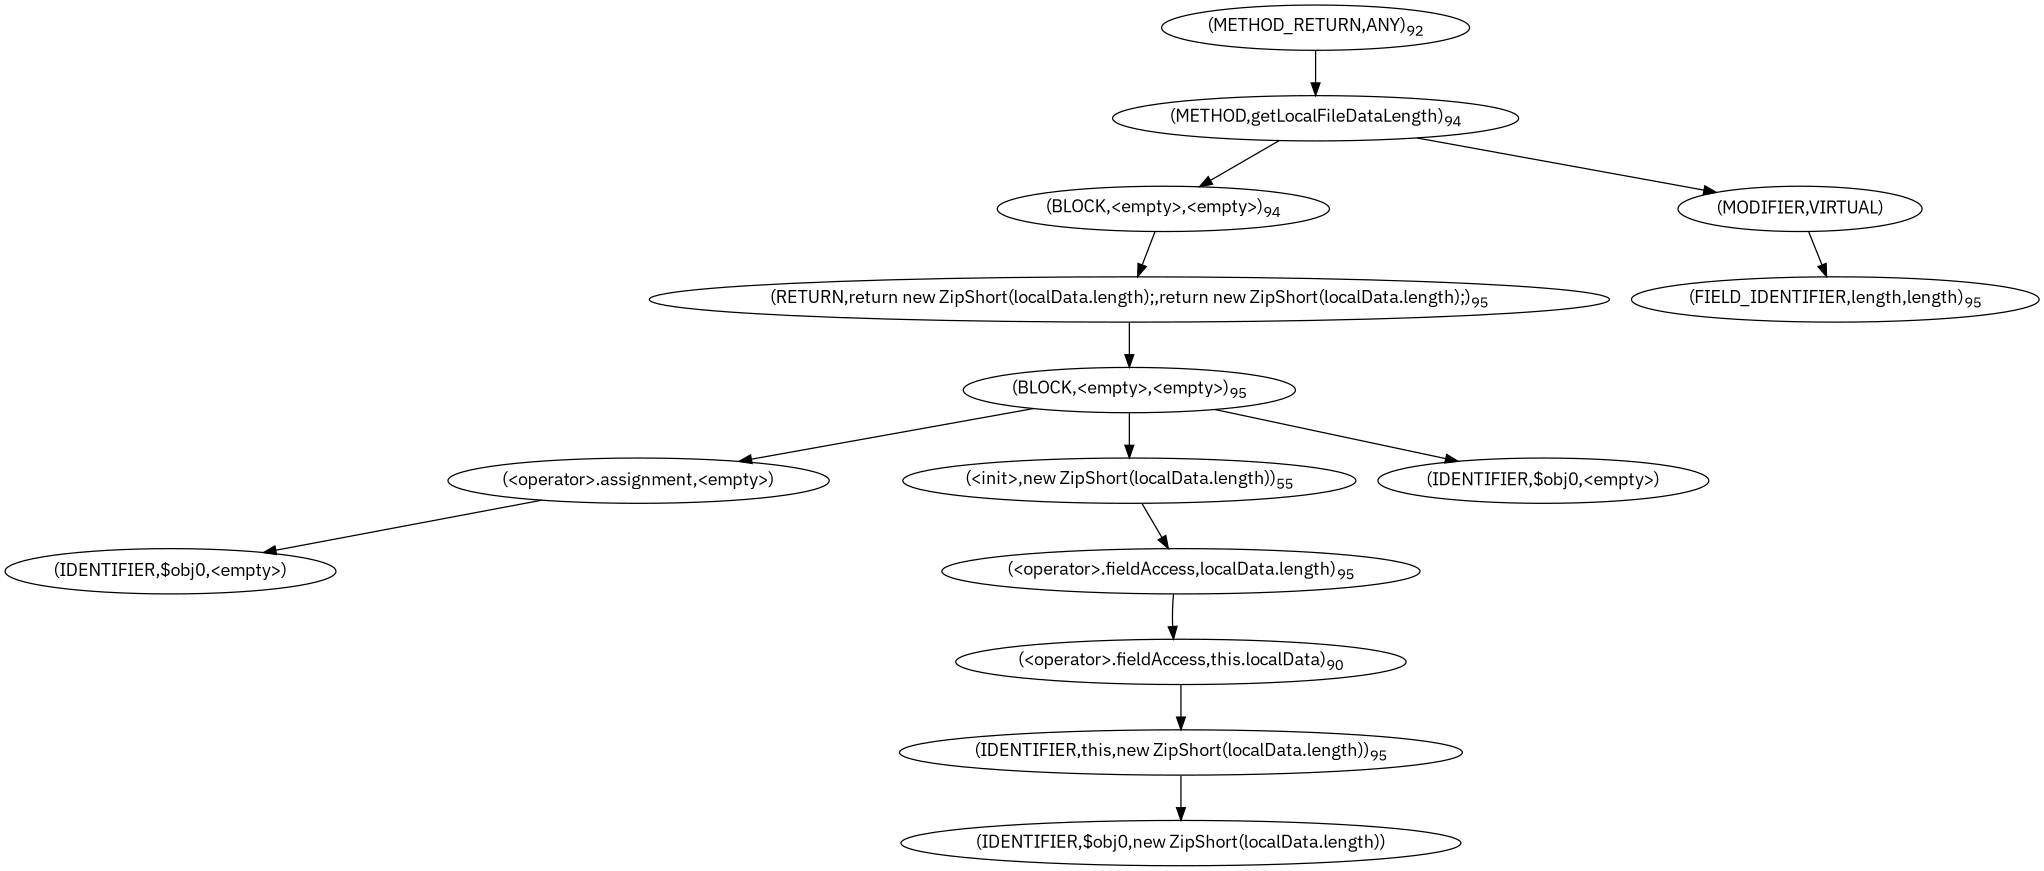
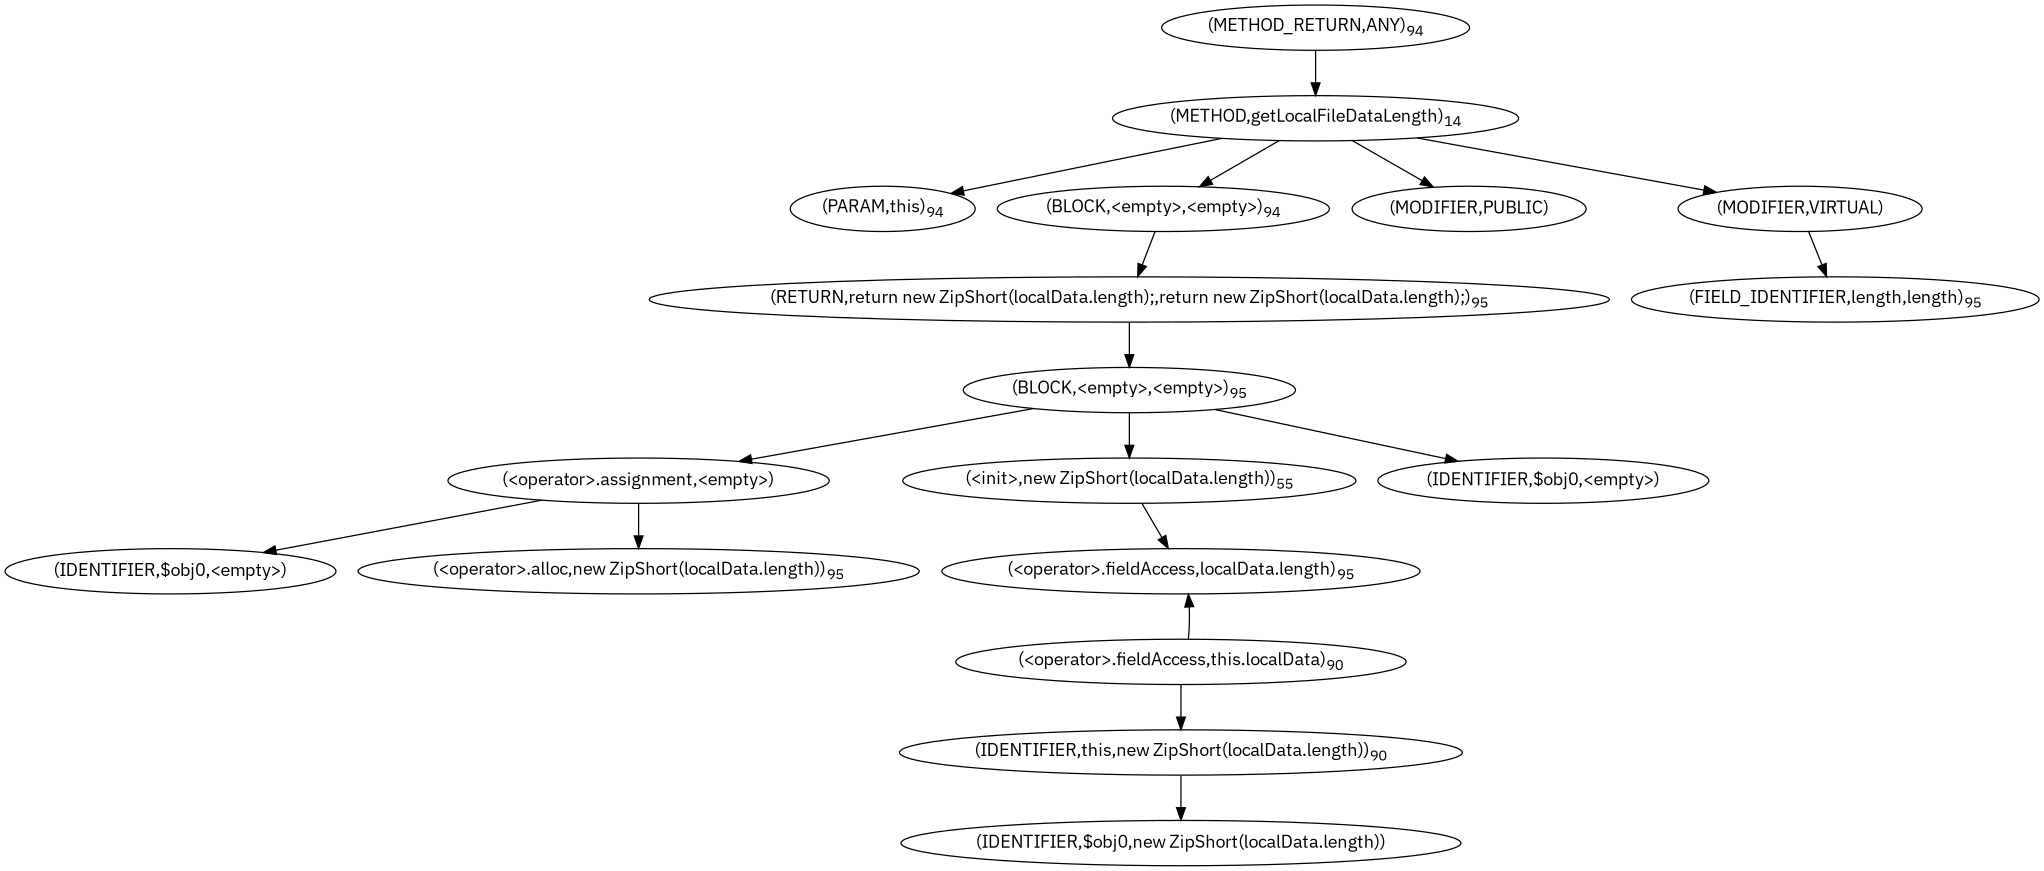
(1415, 26) -> (1415, 26)
(1453, 116) -> (1453, 116)
none -> (883, 209)
none -> (1469, 209)
none -> (639, 571)
(1173, 610) -> (1189, 623)
(1379, 751) -> (1379, 751)
